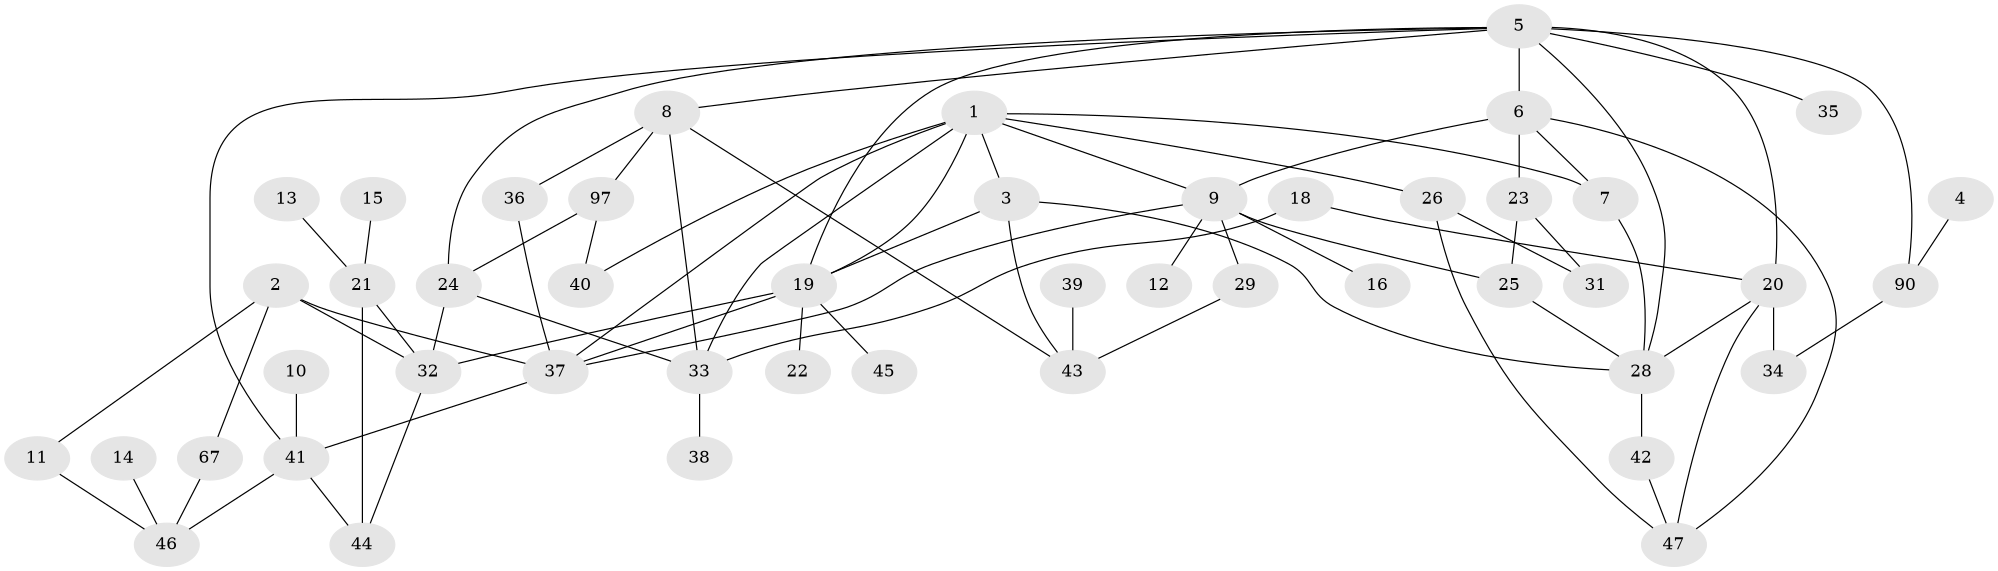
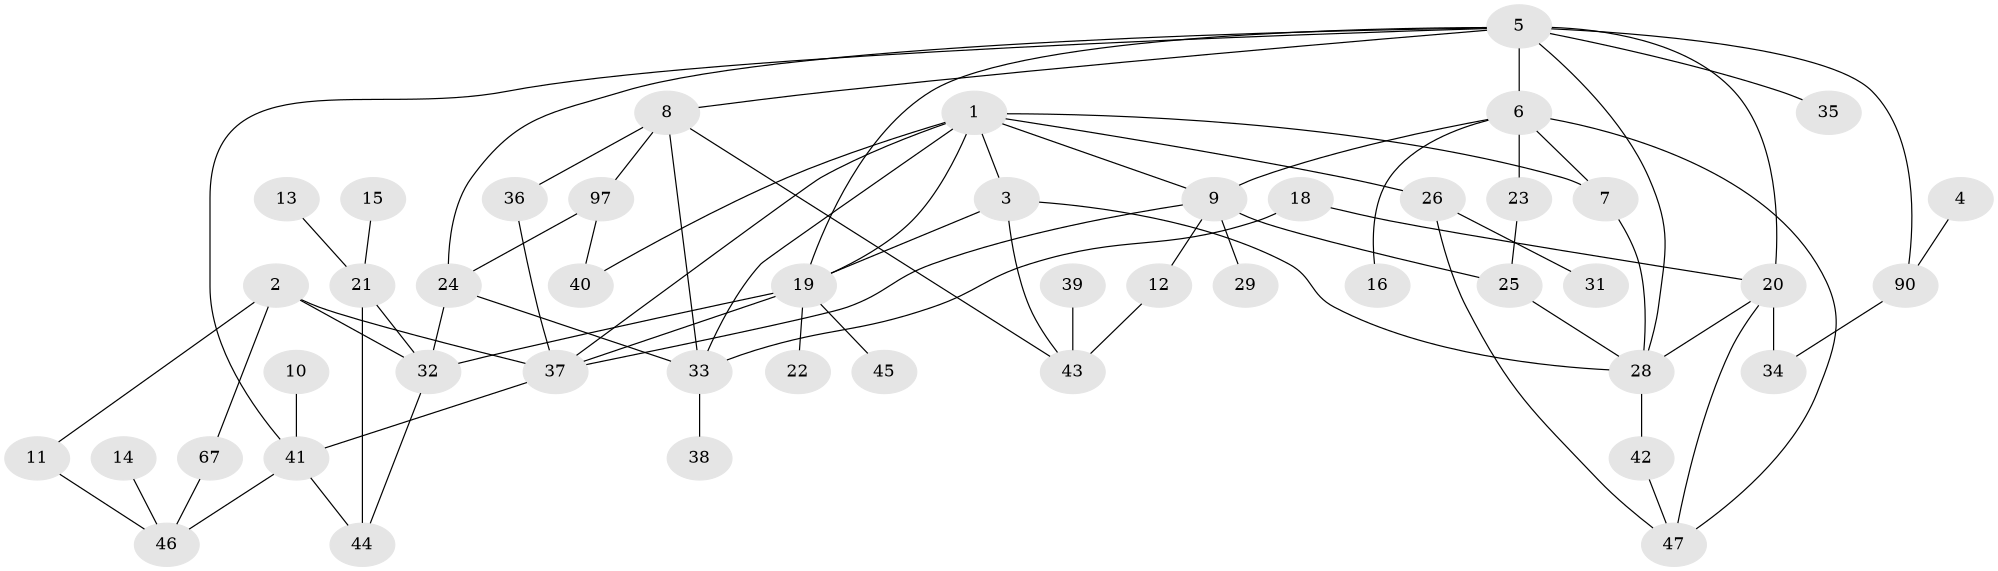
(1296, 242) -> (1398, 167)
(1558, 242) -> none
(1159, 329) -> (1116, 329)
